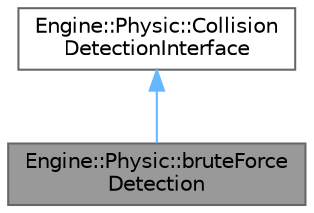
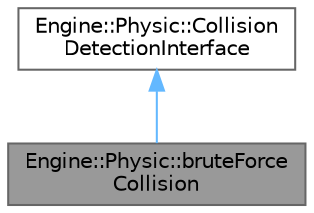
(157, 174) -> (157, 174)
